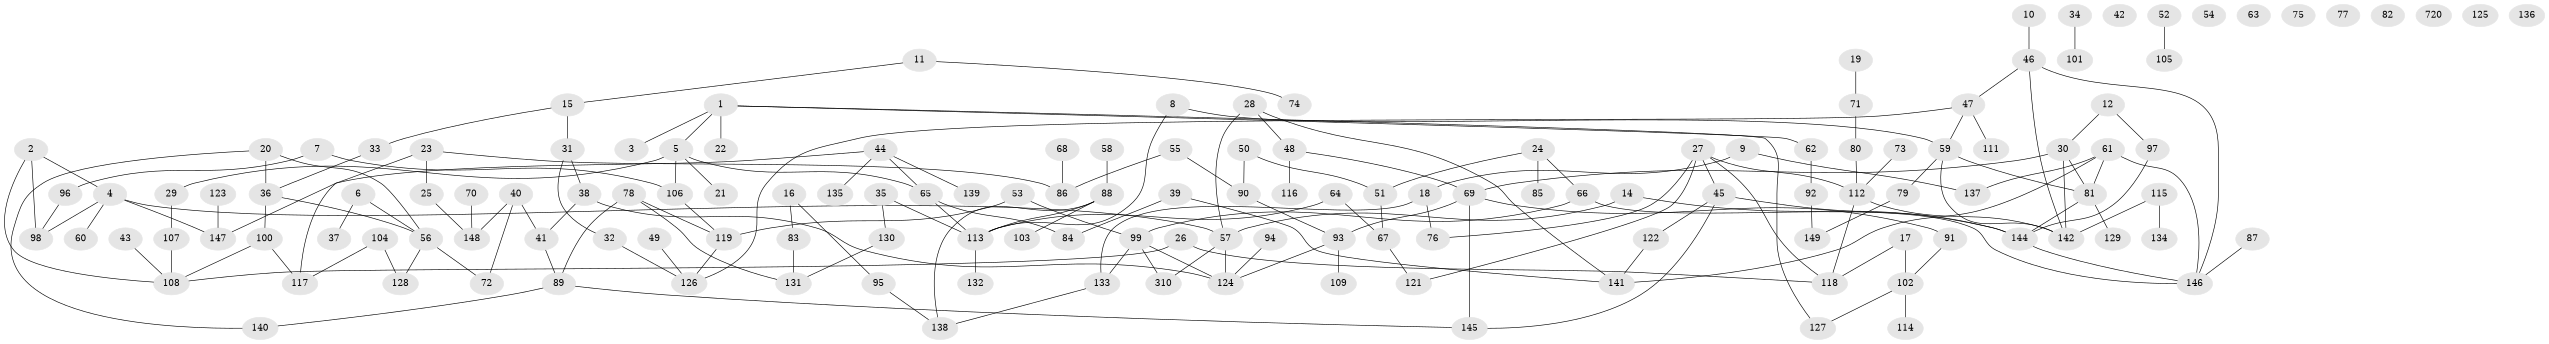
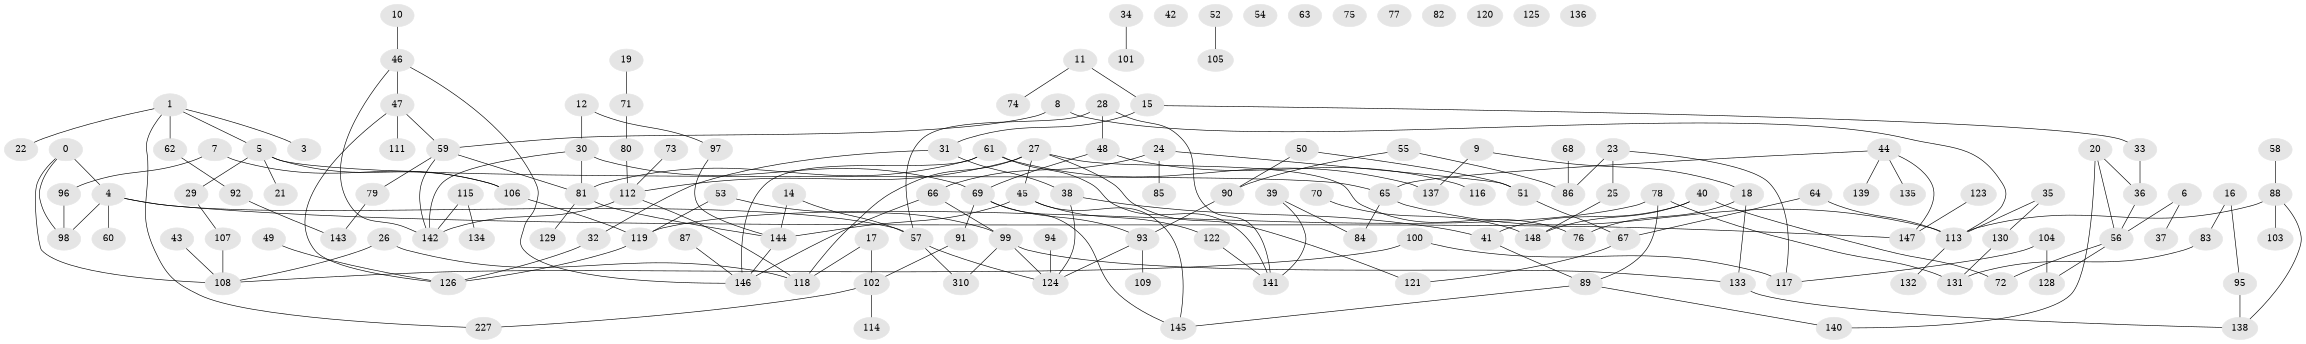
(2434, 16) -> (1485, 16)
(31, 150) -> (66, 150)
(265, 221) -> none
(1812, 239) -> (338, 239)
(1818, 328) -> (484, 328)
